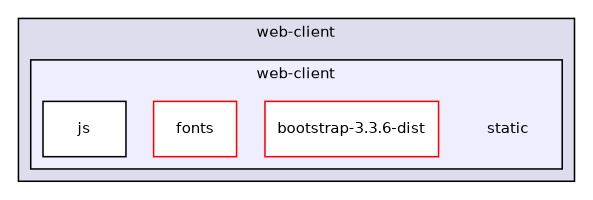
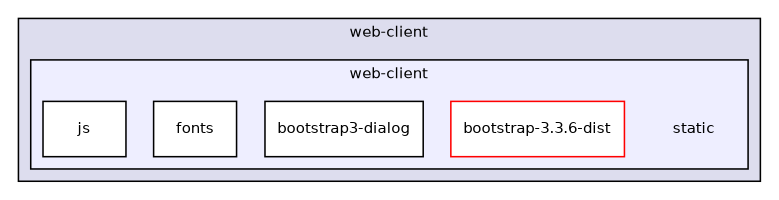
(195, 129) -> (195, 129)
none -> (344, 129)
